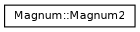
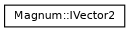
(70, 16) -> (65, 16)
